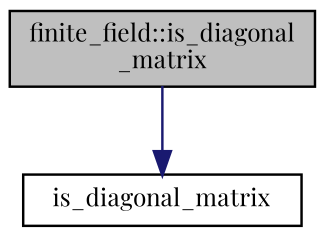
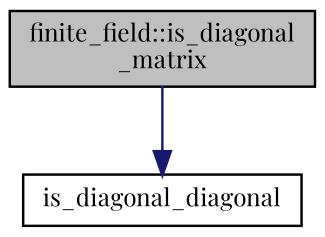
(162, 200) -> (162, 200)
